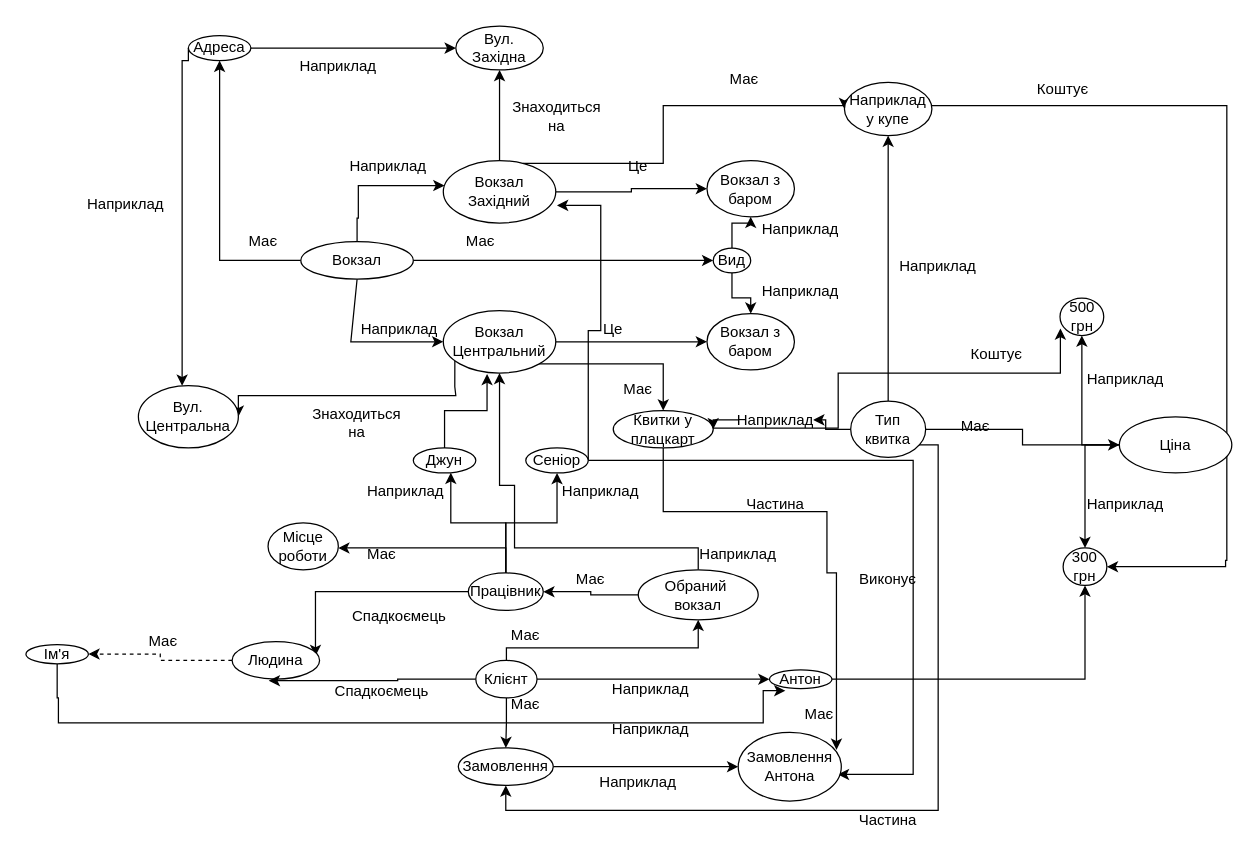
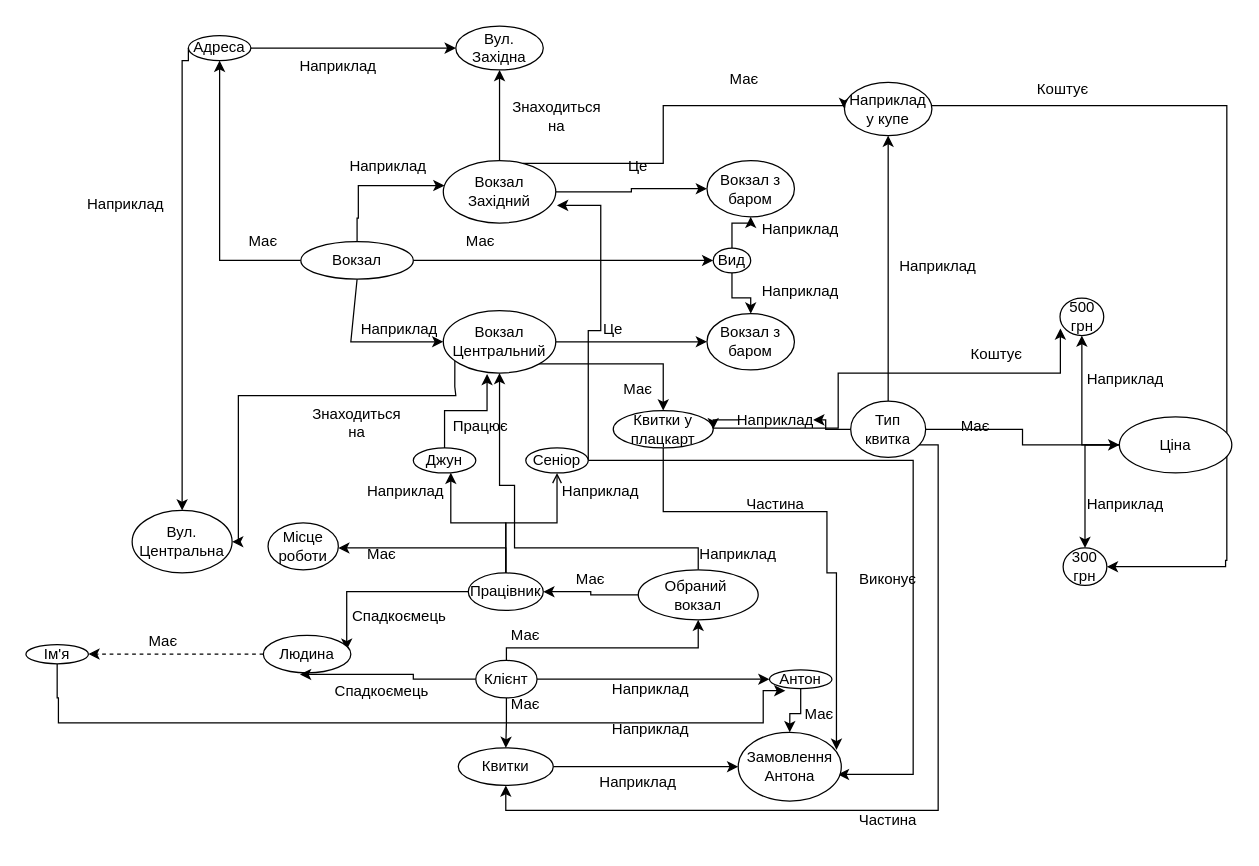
(188, 417) -> (182, 542)
none -> (481, 426)
(557, 483) -> (557, 481)
(276, 661) -> (307, 654)
(1001, 679) -> (801, 711)
(506, 767) -> (506, 767)
